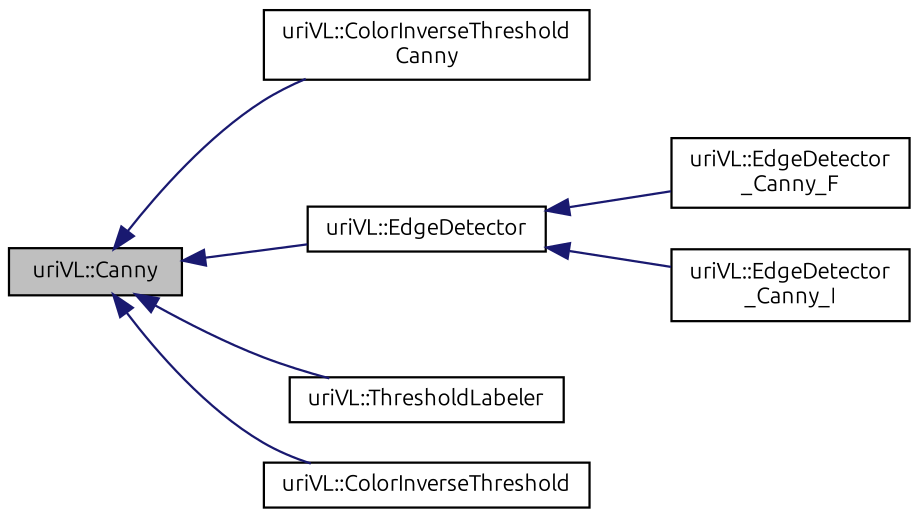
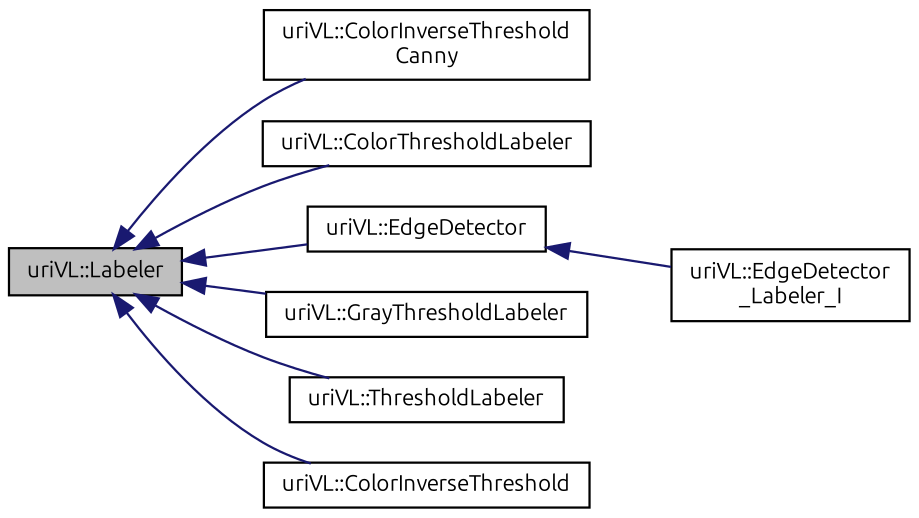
none -> (427, 144)
(791, 173) -> none
(95, 272) -> (95, 272)
(791, 285) -> (791, 285)
none -> (427, 314)
